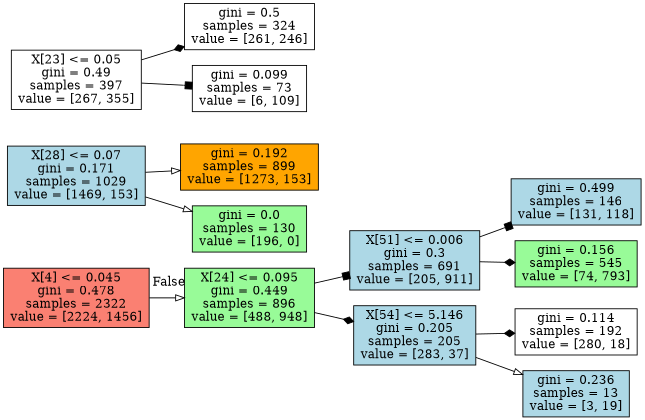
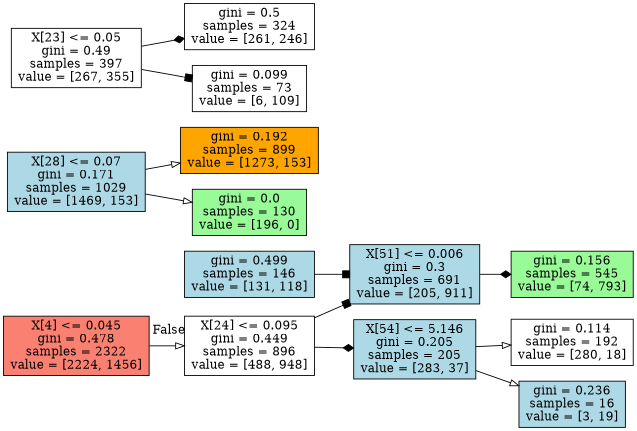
(492, 232) -> (328, 274)
(249, 298) -> (249, 346)
(490, 334) -> (489, 346)
(576, 394) -> (572, 404)
